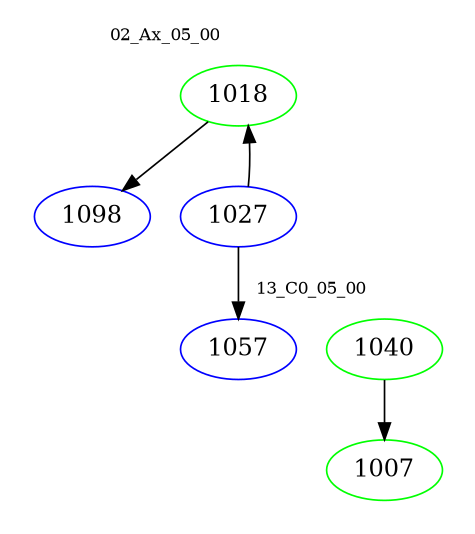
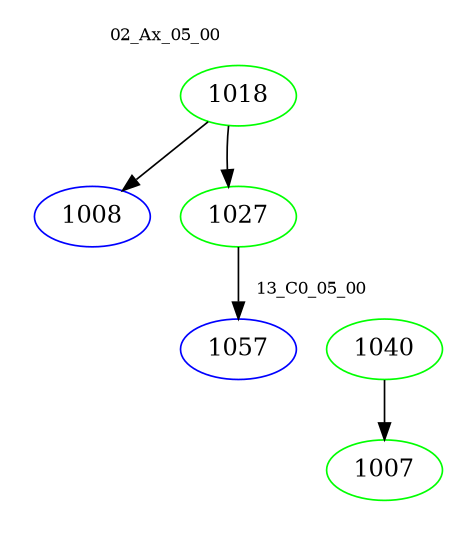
(250, 165) -> (227, 148)
(92, 217) -> (92, 217)
(238, 217) -> (238, 217)
